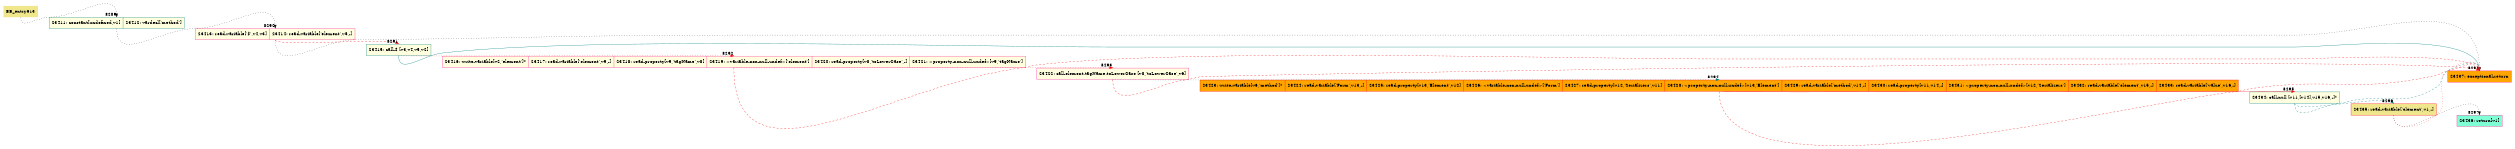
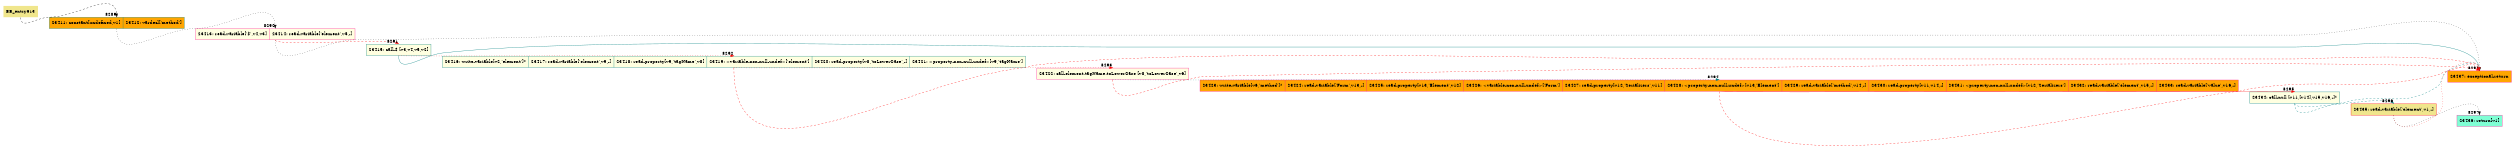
(70, 14) -> (70, 14)
(117, 23) -> (117, 23)
(734, 62) -> (734, 62)
(1719, 86) -> (1719, 86)
